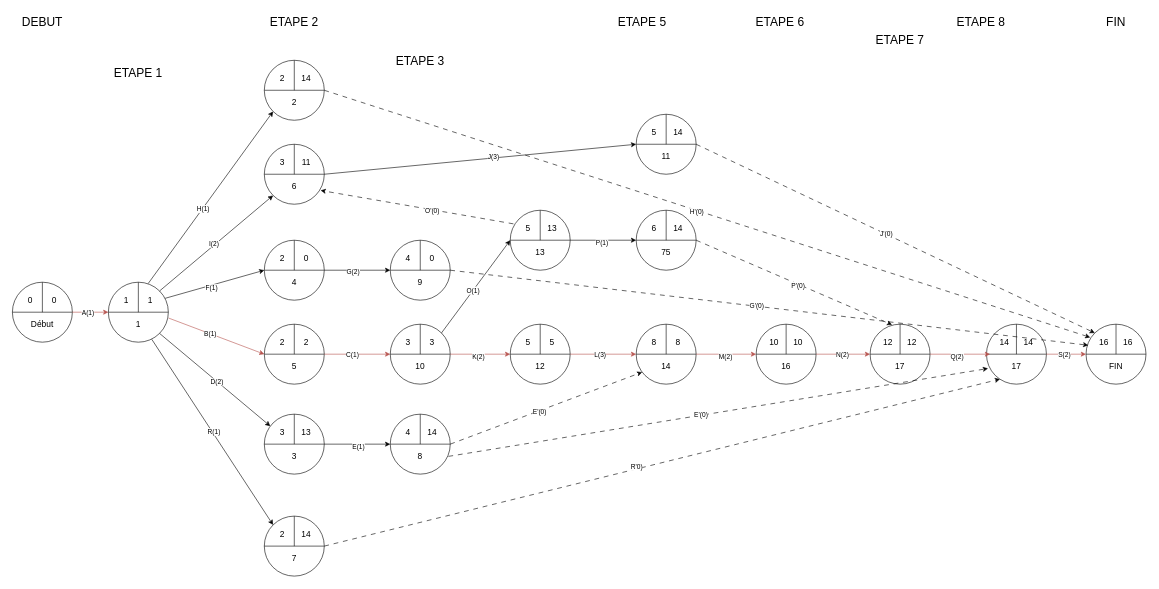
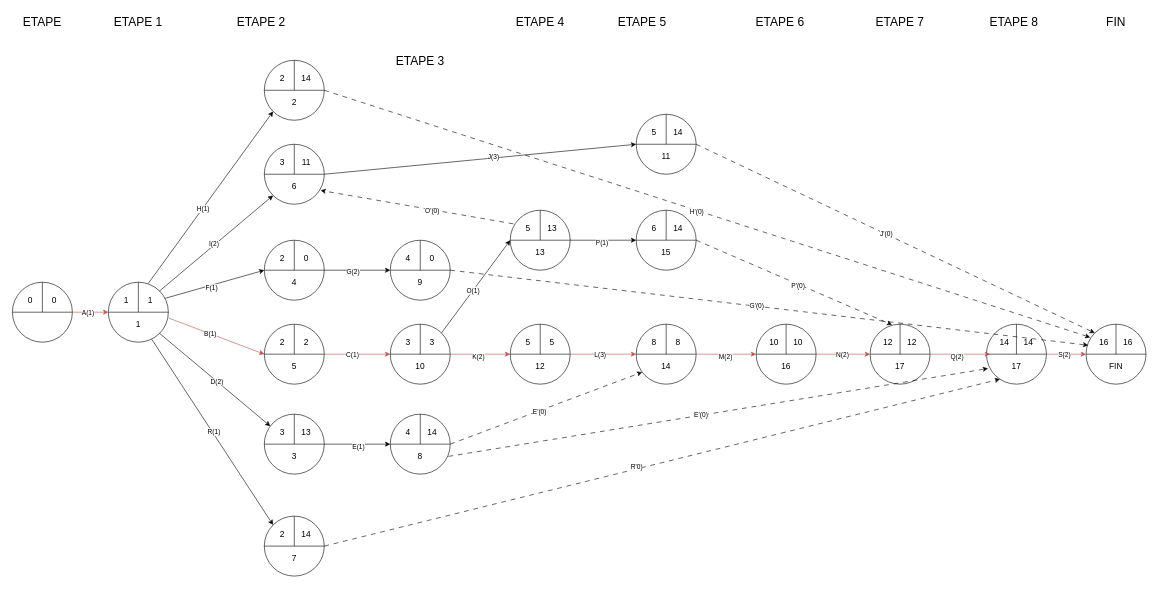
(42, 21) -> (42, 21)
(294, 21) -> (261, 21)
none -> (540, 21)
(981, 21) -> (1014, 21)
(900, 39) -> (900, 21)
(138, 72) -> (138, 21)
(666, 252) -> (666, 252)
(42, 324) -> none
